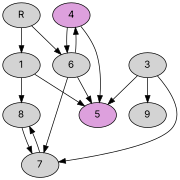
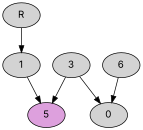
(71, 15) -> none
(44, 38) -> none
(83, 87) -> none
(21, 115) -> none
(148, 115) -> none
(40, 165) -> (109, 115)
